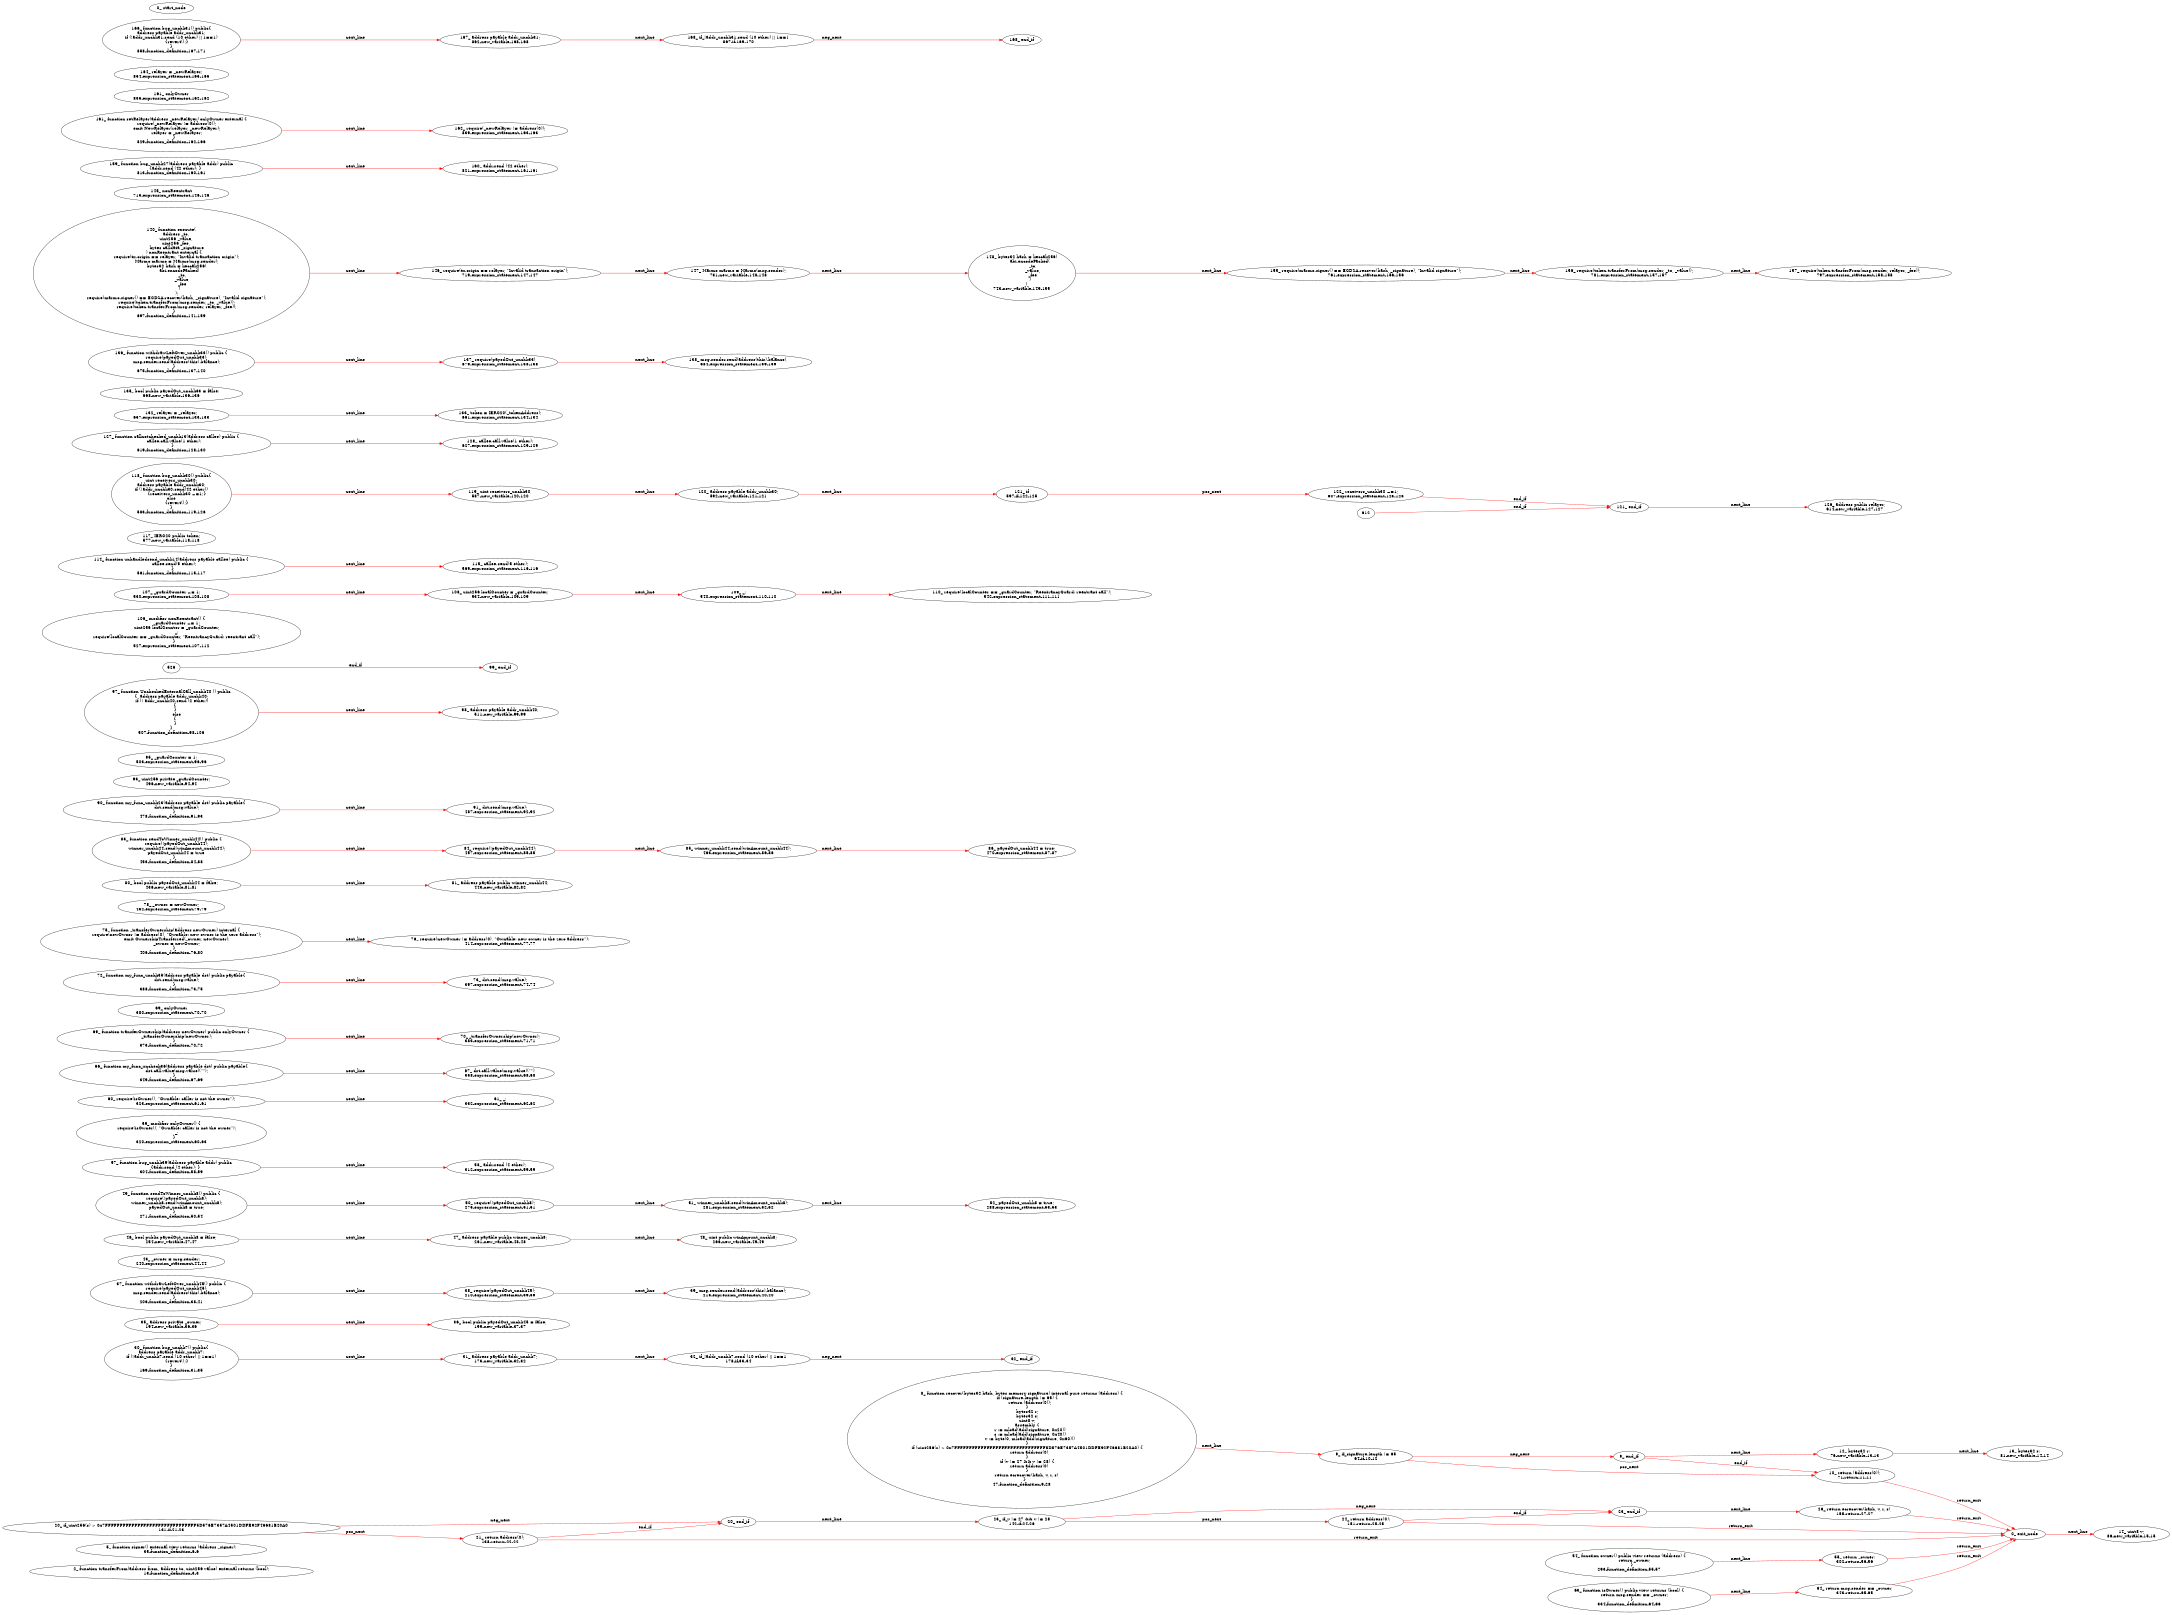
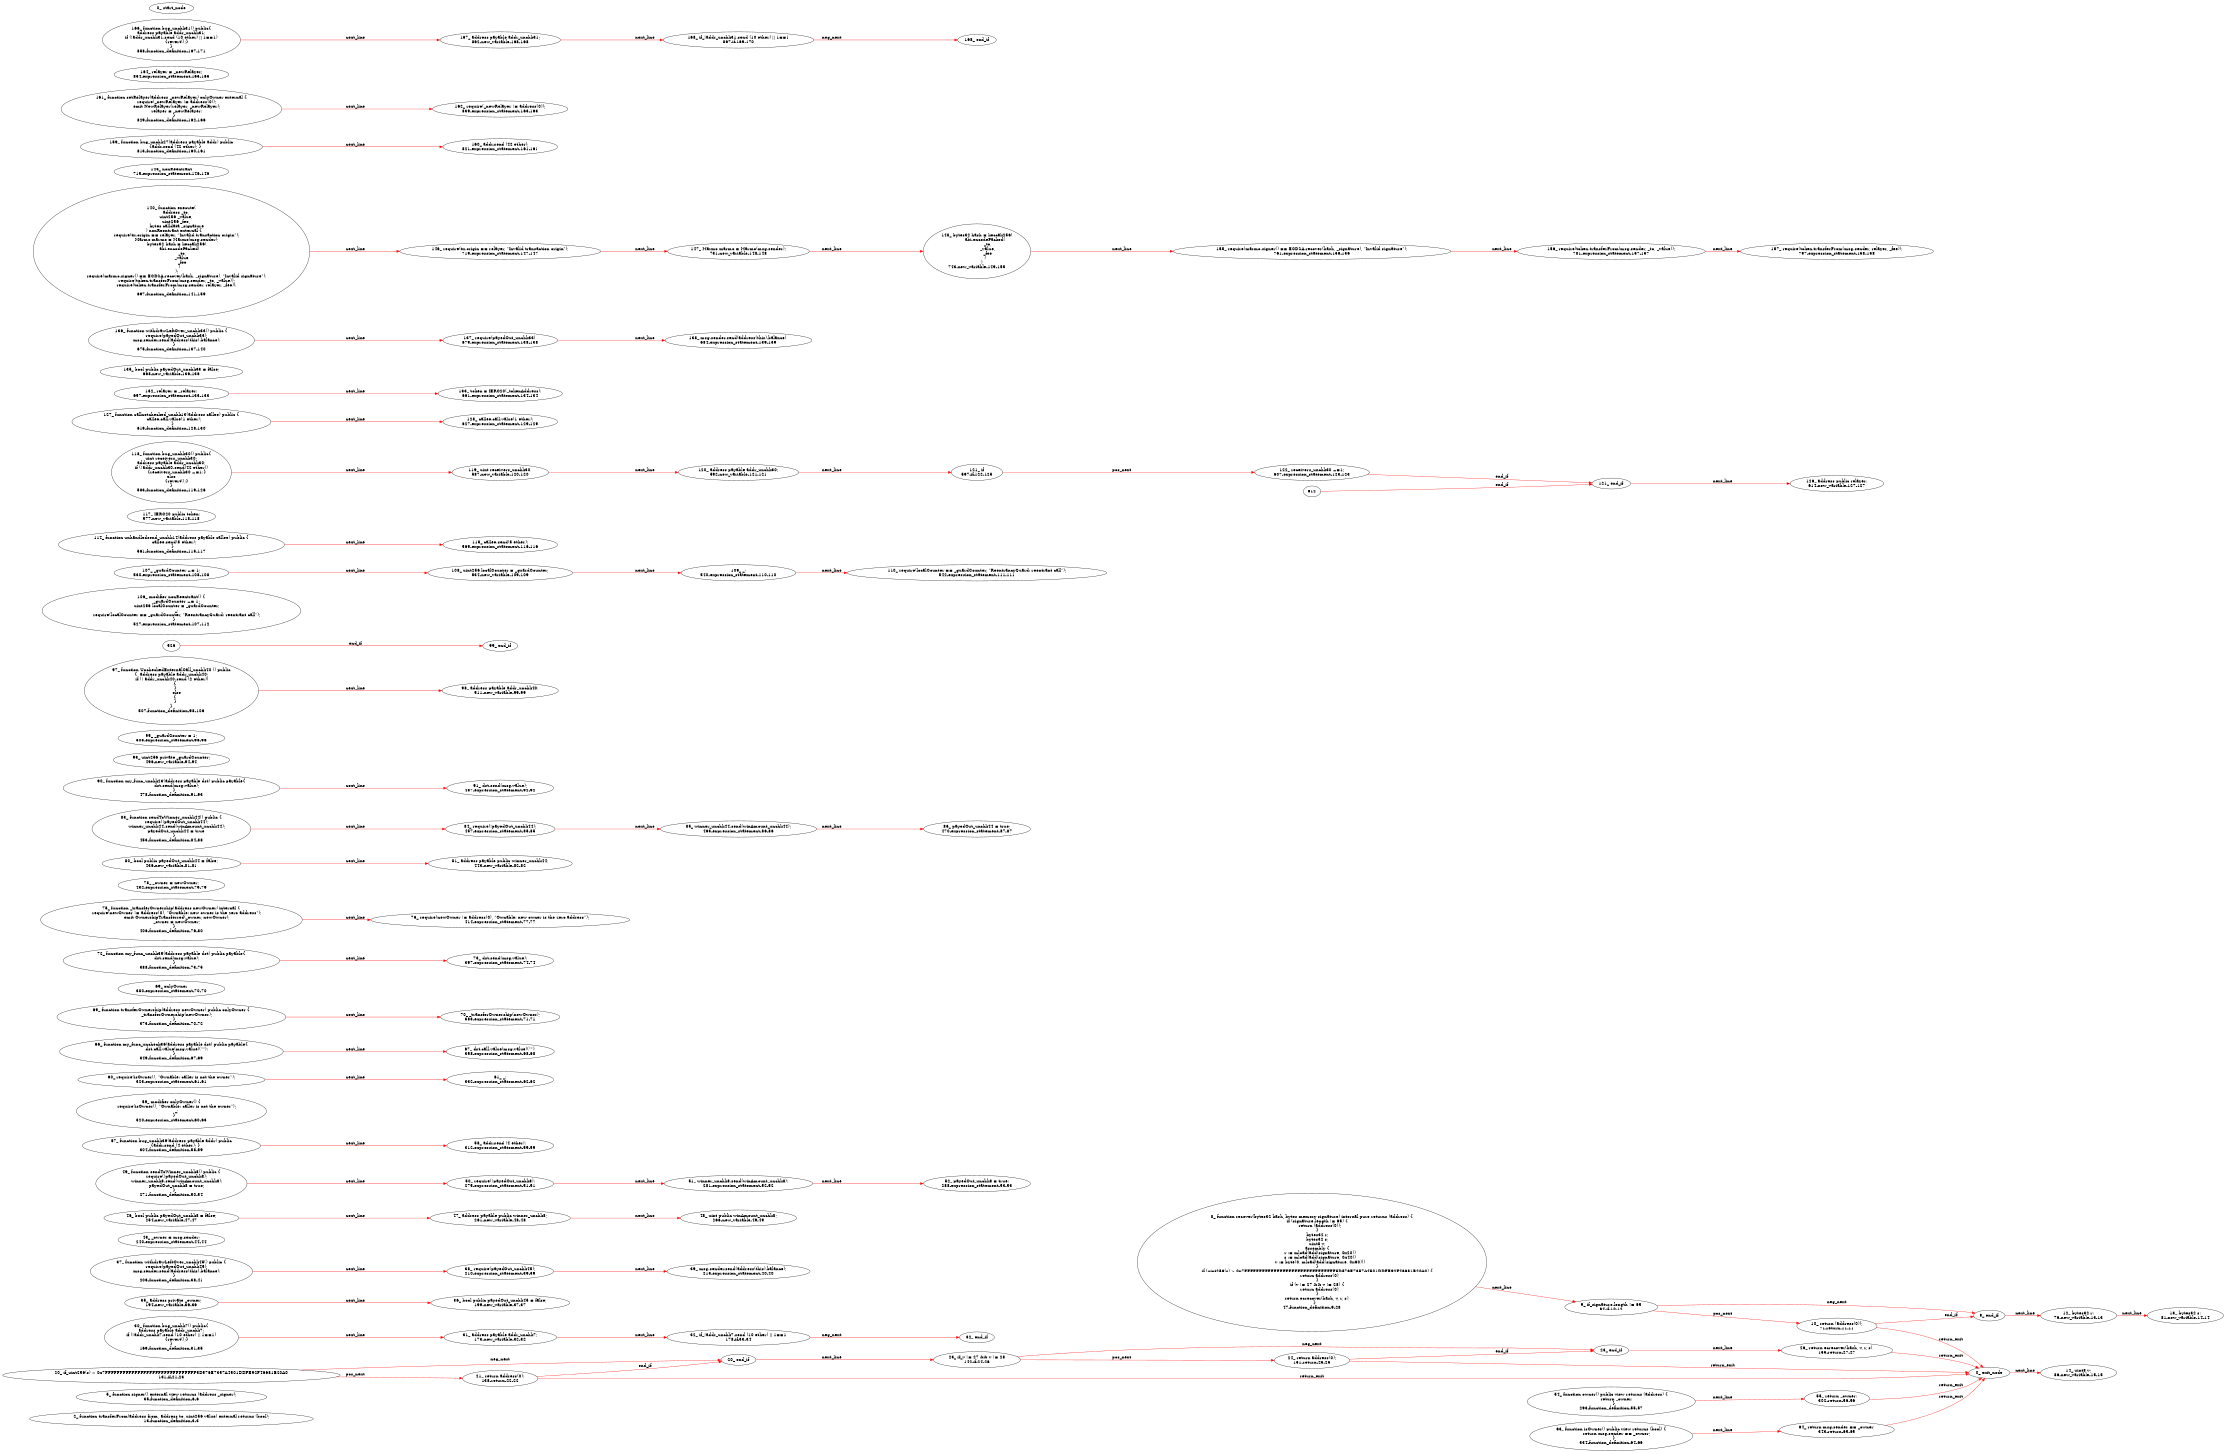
(171, 96) -> none
(1730, 1465) -> (1923, 1320)
